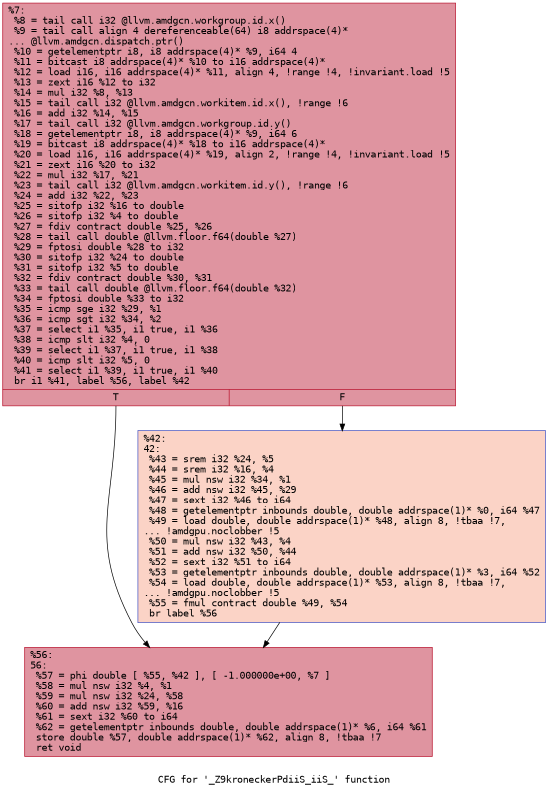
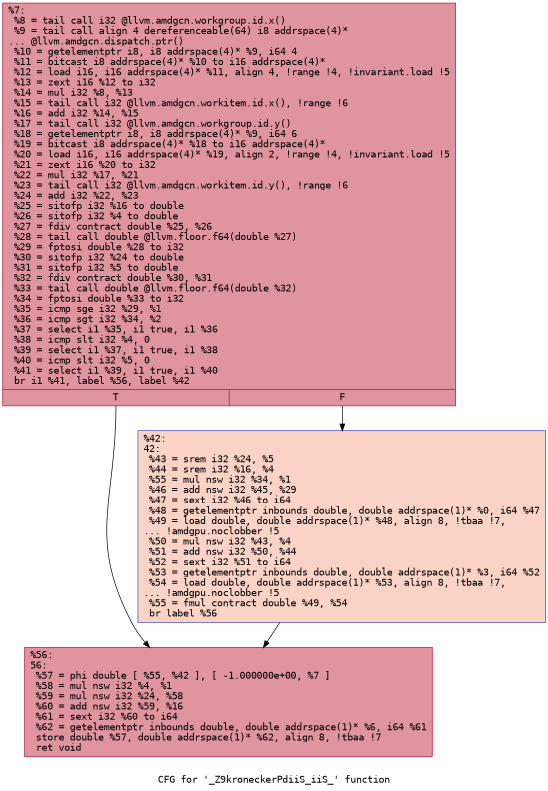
(217, 480) -> (217, 480)
